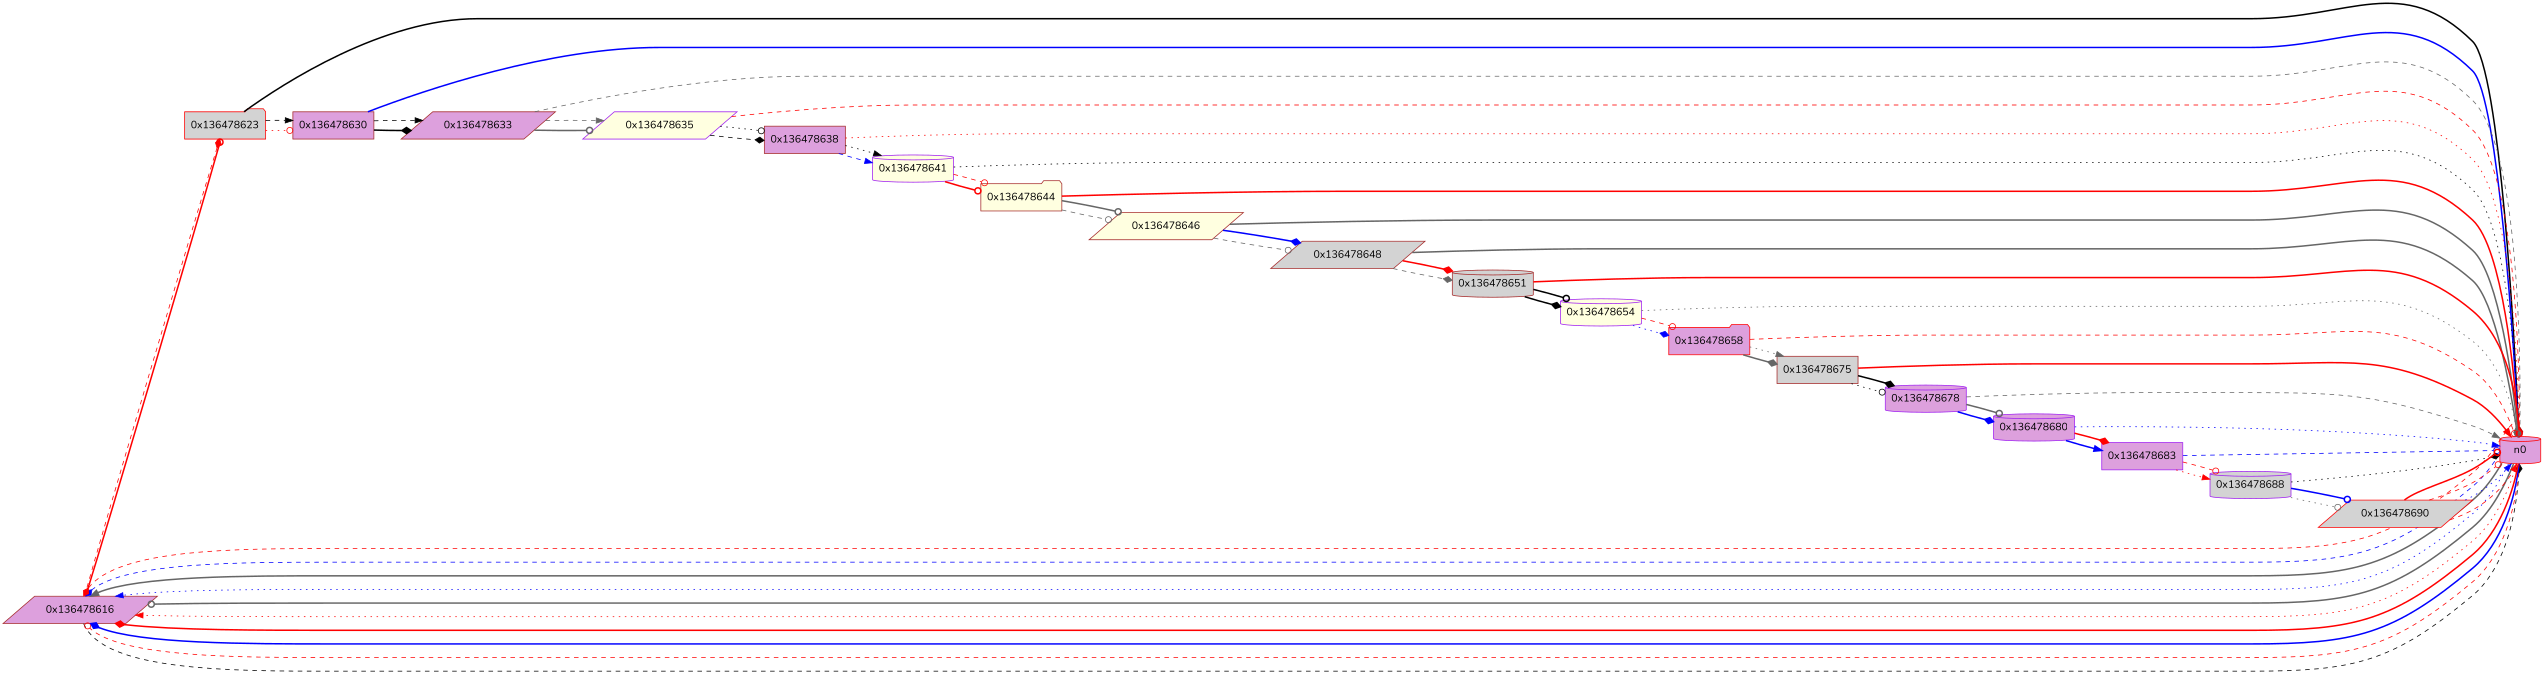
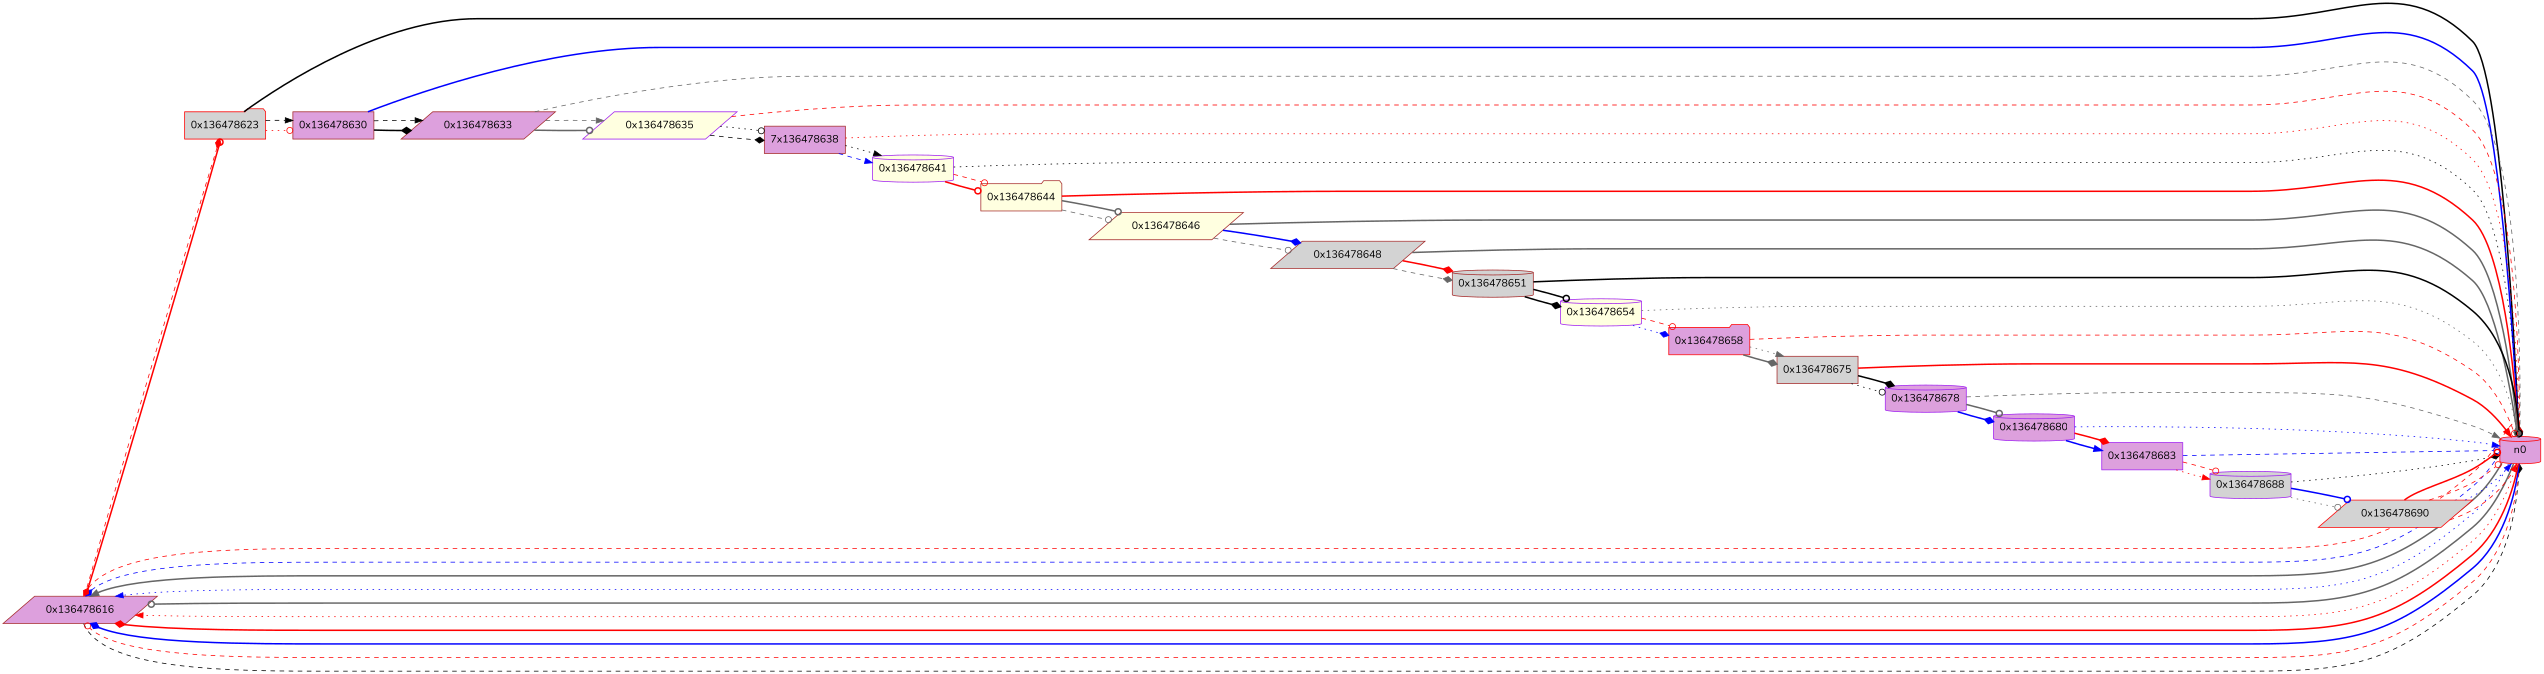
(805, 140) -> (805, 140)
(2074, 278) -> (2074, 278)
